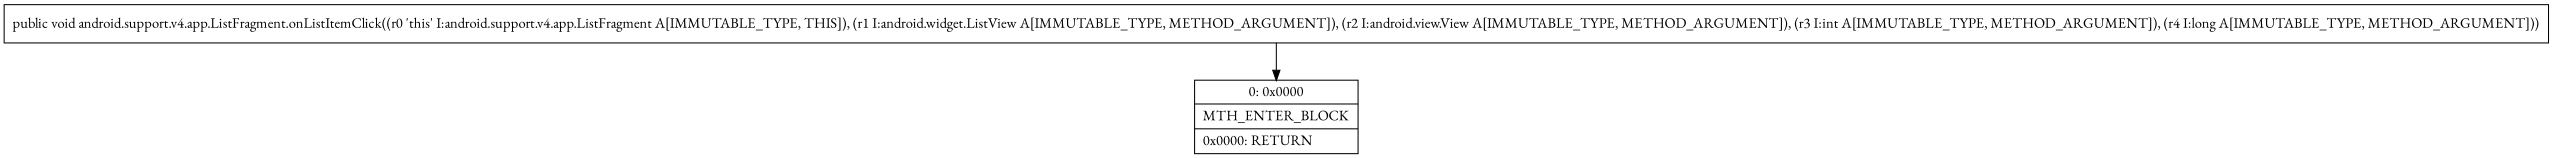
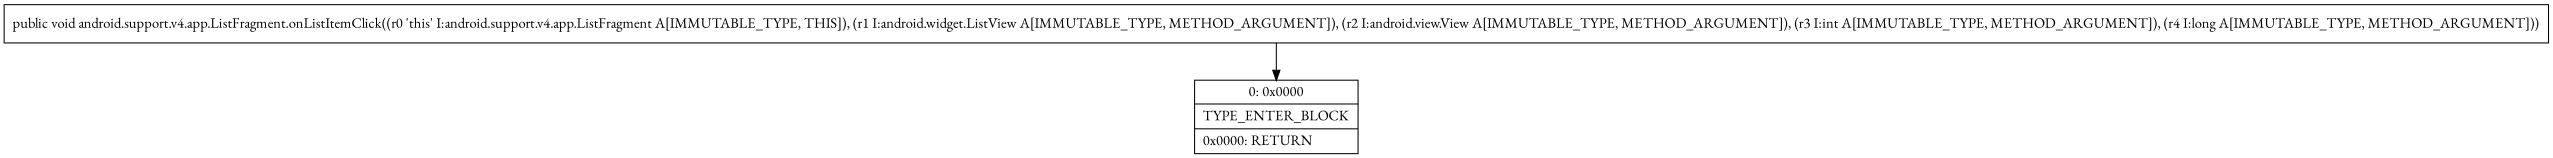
(1276, 116) -> (1276, 116)
